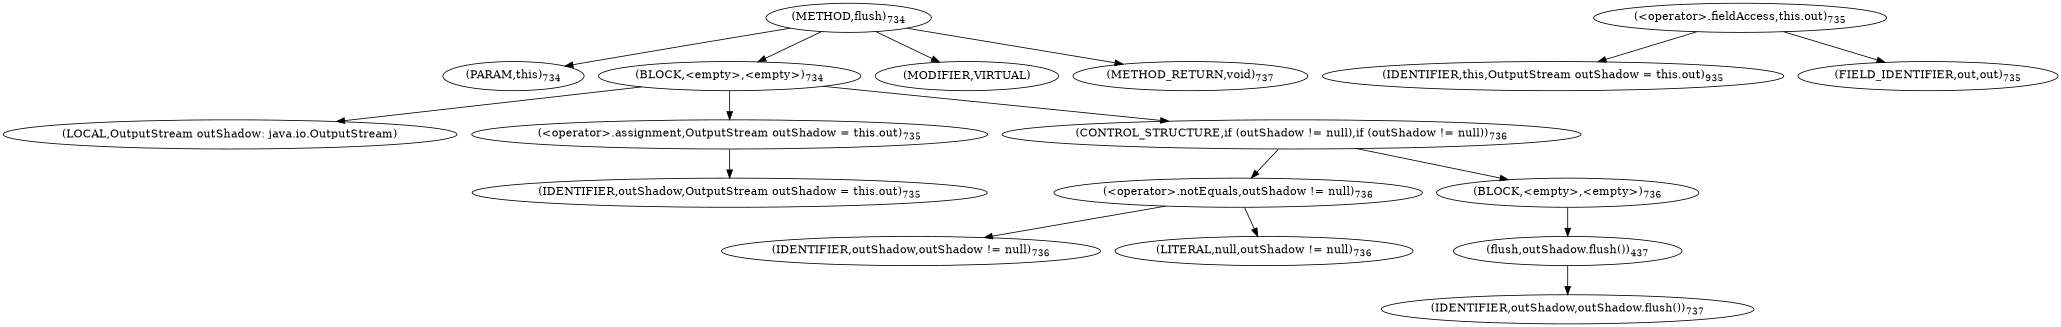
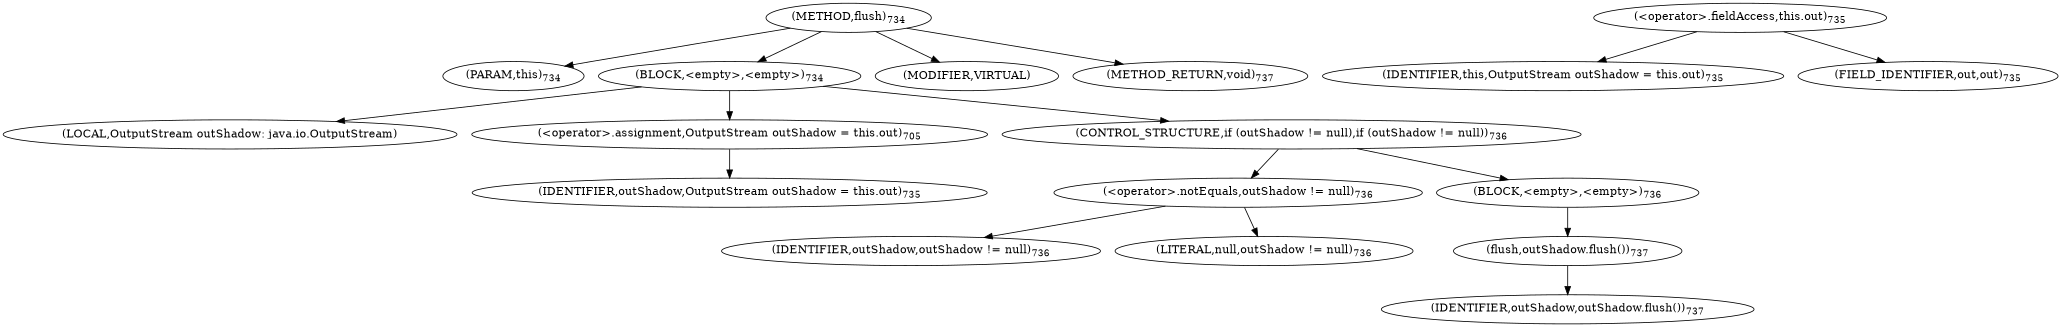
(1715, 75) -> (1715, 75)
(912, 133) -> (912, 133)
(1640, 250) -> (1640, 250)
